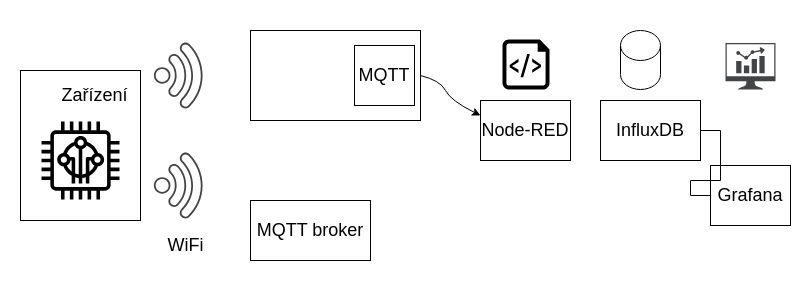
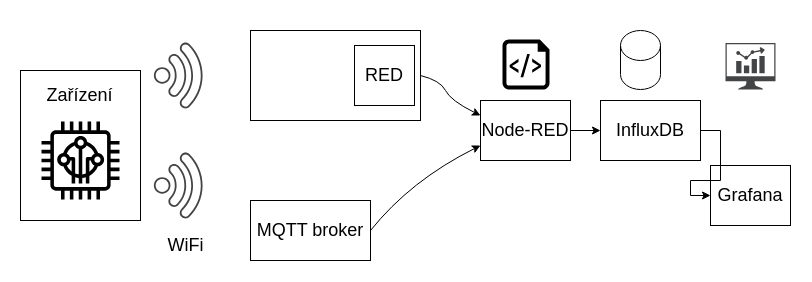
(385, 76) -> (385, 76)
(95, 96) -> (80, 96)
none -> (582, 131)
none -> (418, 184)
(704, 196) -> (702, 196)
